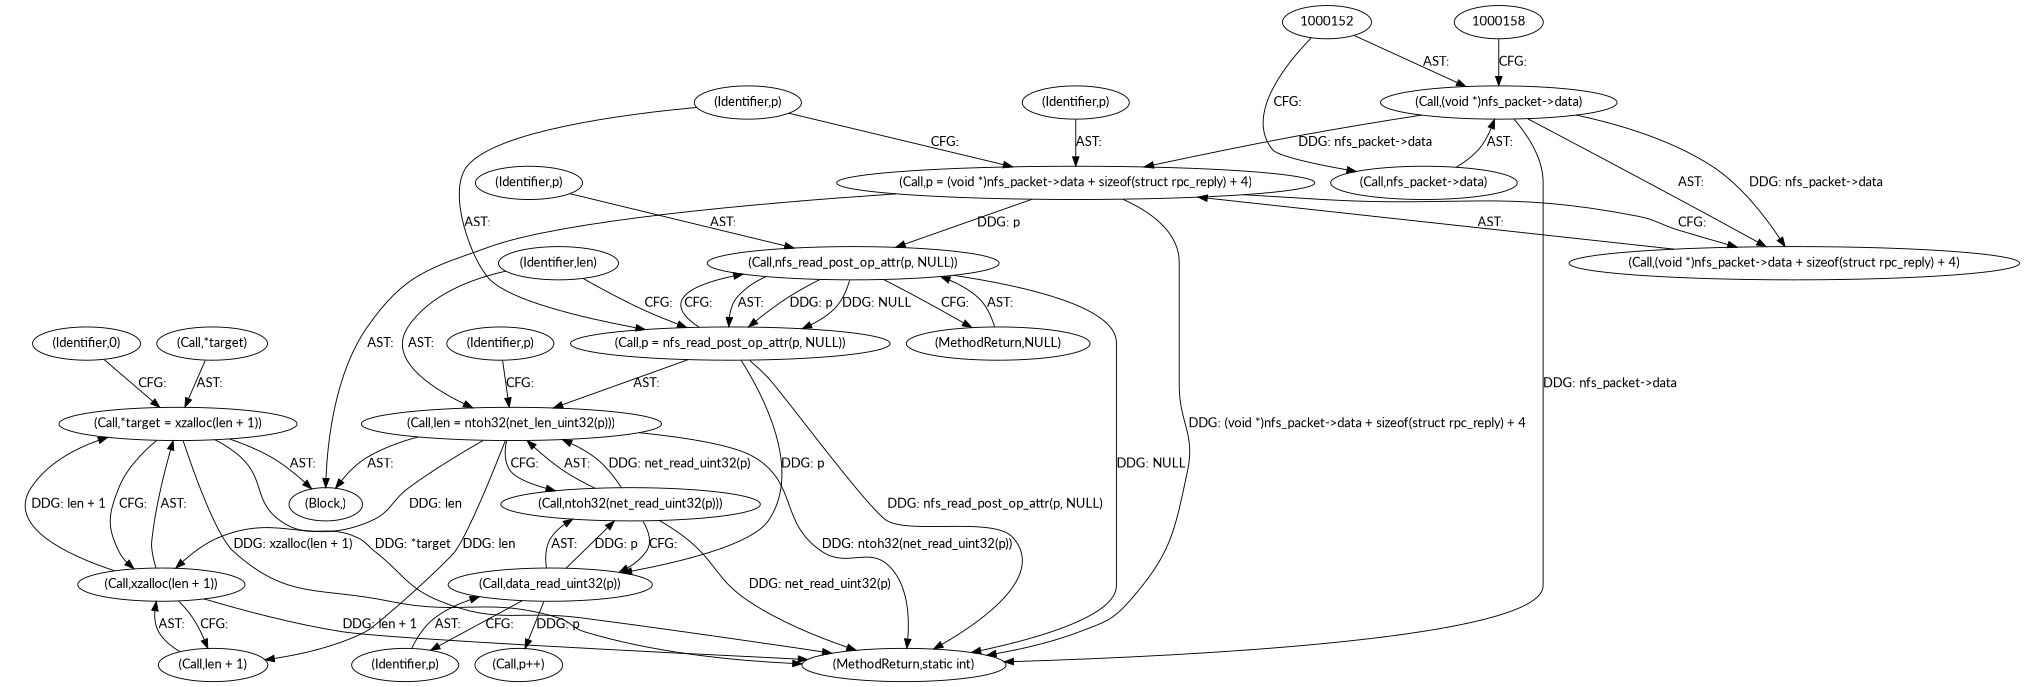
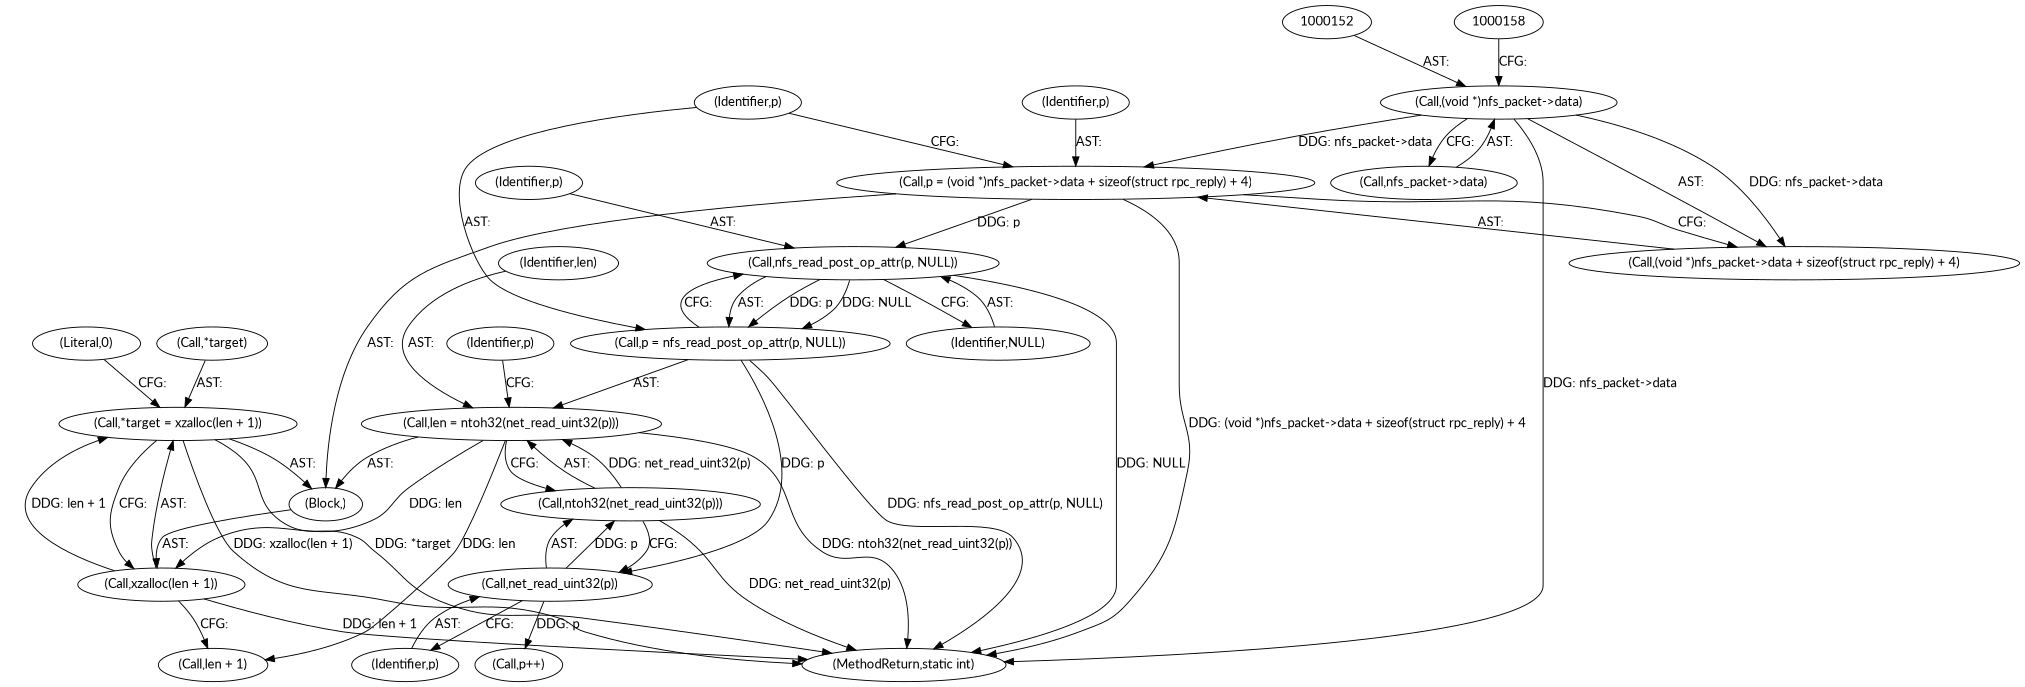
(1264, 126) -> (1447, 135)
(630, 303) -> none
(87, 344) -> (87, 344)
(998, 344) -> (998, 344)
(511, 424) -> (511, 424)
(550, 585) -> (550, 585)
(161, 635) -> (222, 521)
